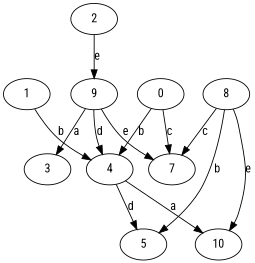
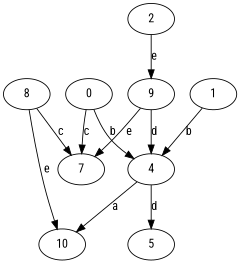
(48, 169) -> none
(208, 175) -> none
